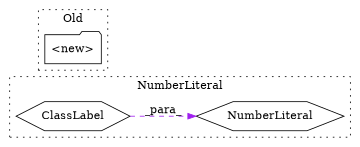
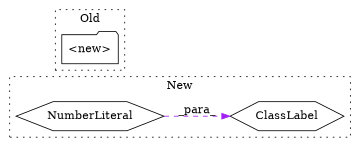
(180, 86) -> (180, 86)
(159, 116) -> (193, 116)
